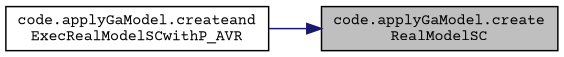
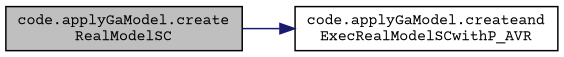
(288, 29) -> (261, 29)
